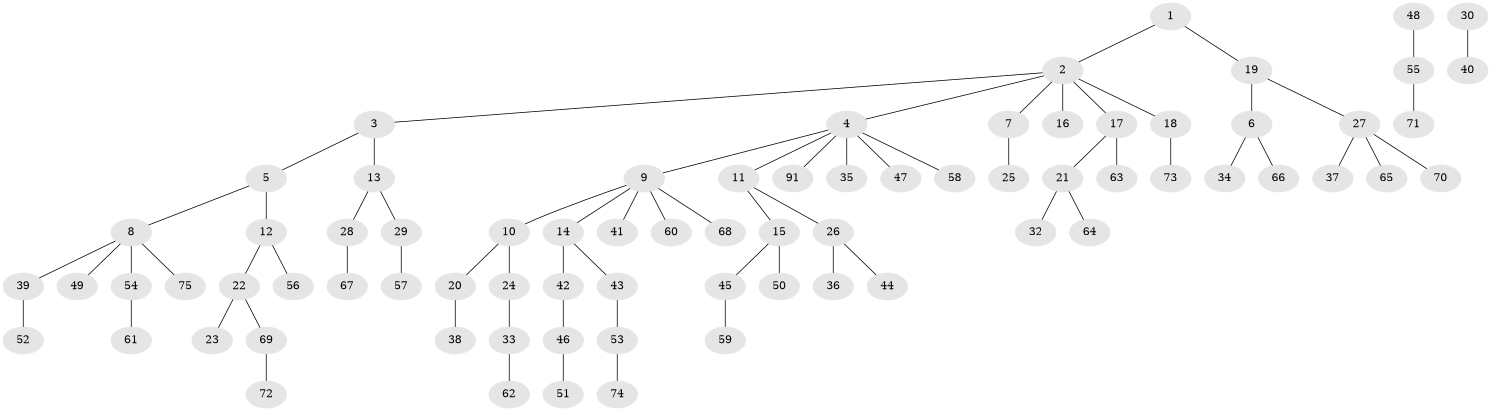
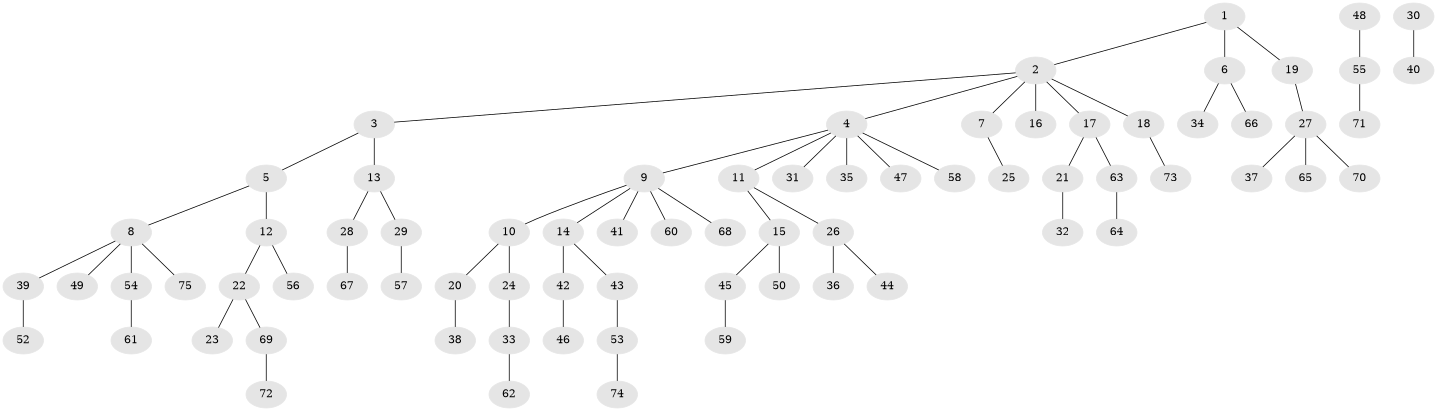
(1252, 98) -> (1225, 44)
(793, 178) -> (793, 178)
(1076, 206) -> (1117, 206)
(563, 394) -> none
